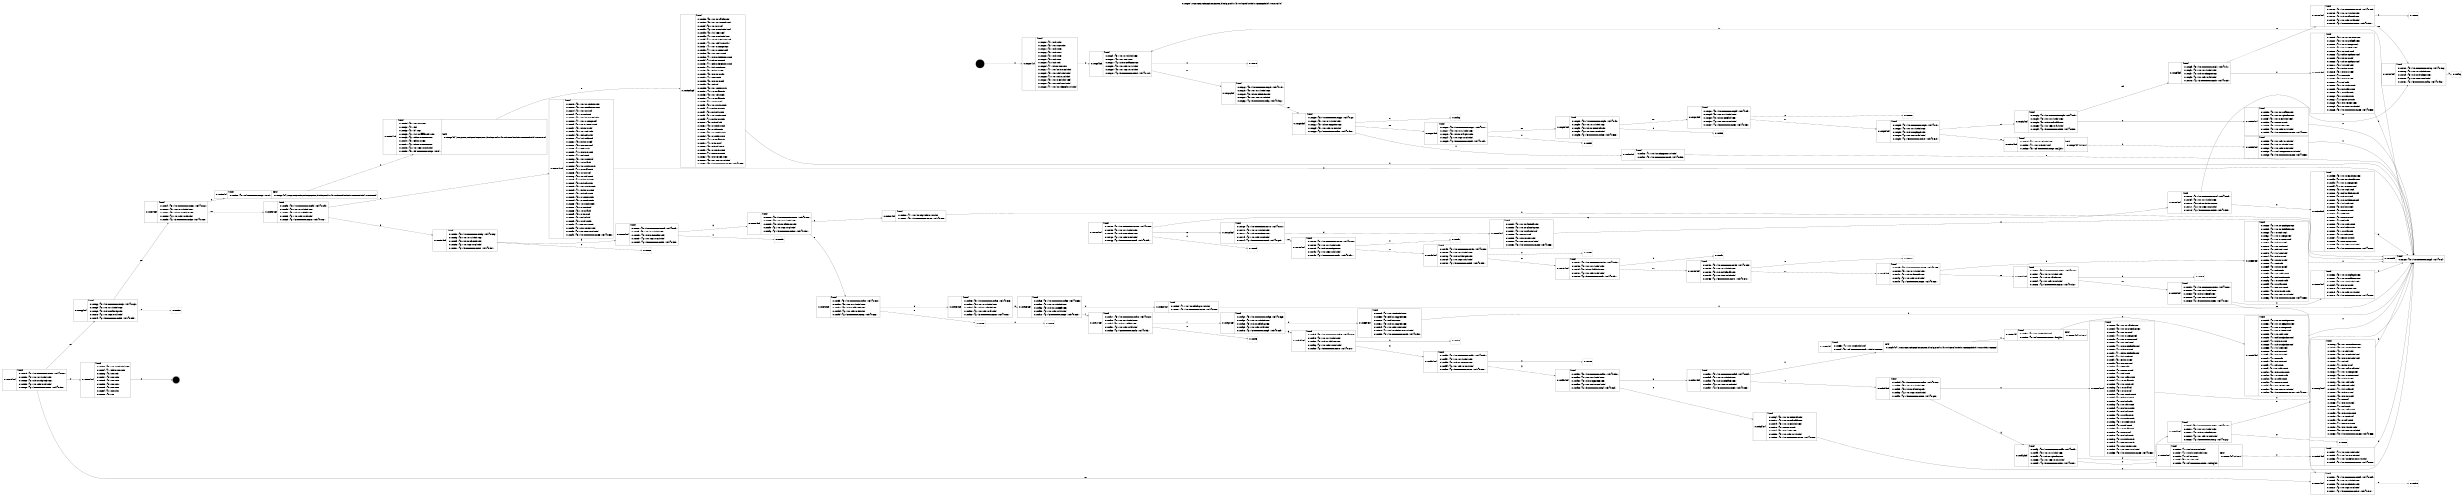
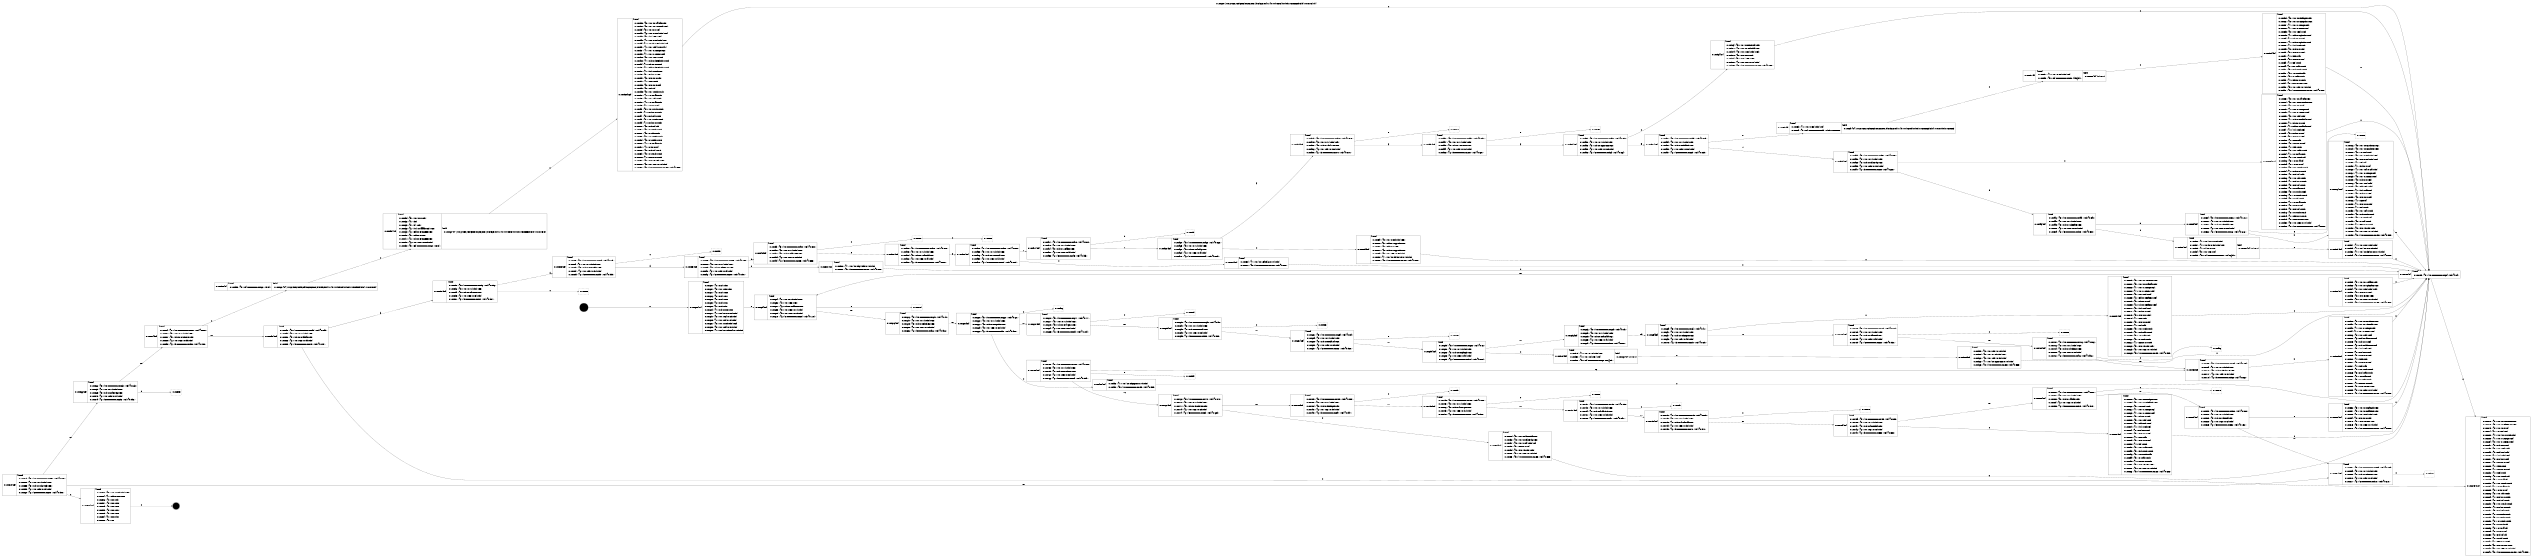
(2288, 96) -> (2140, 366)
(2160, 122) -> none
(1542, 169) -> (2453, 347)
